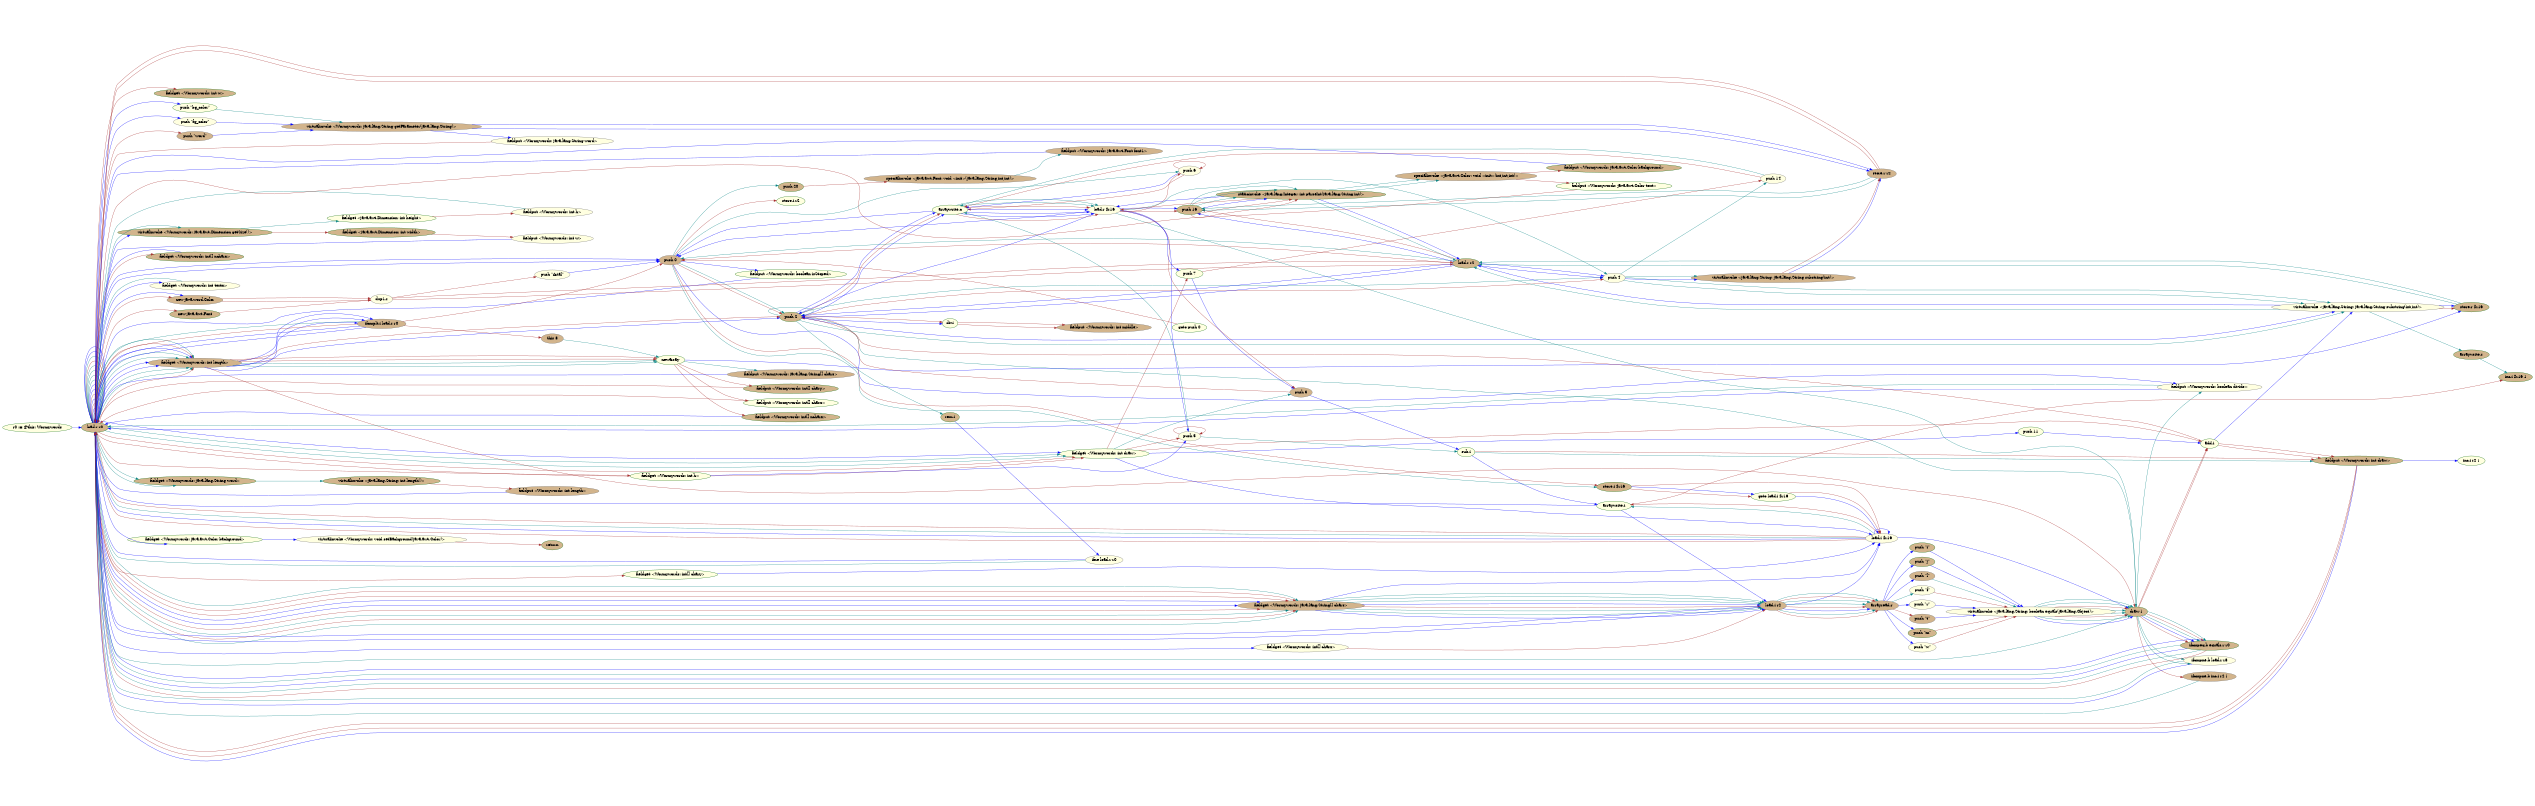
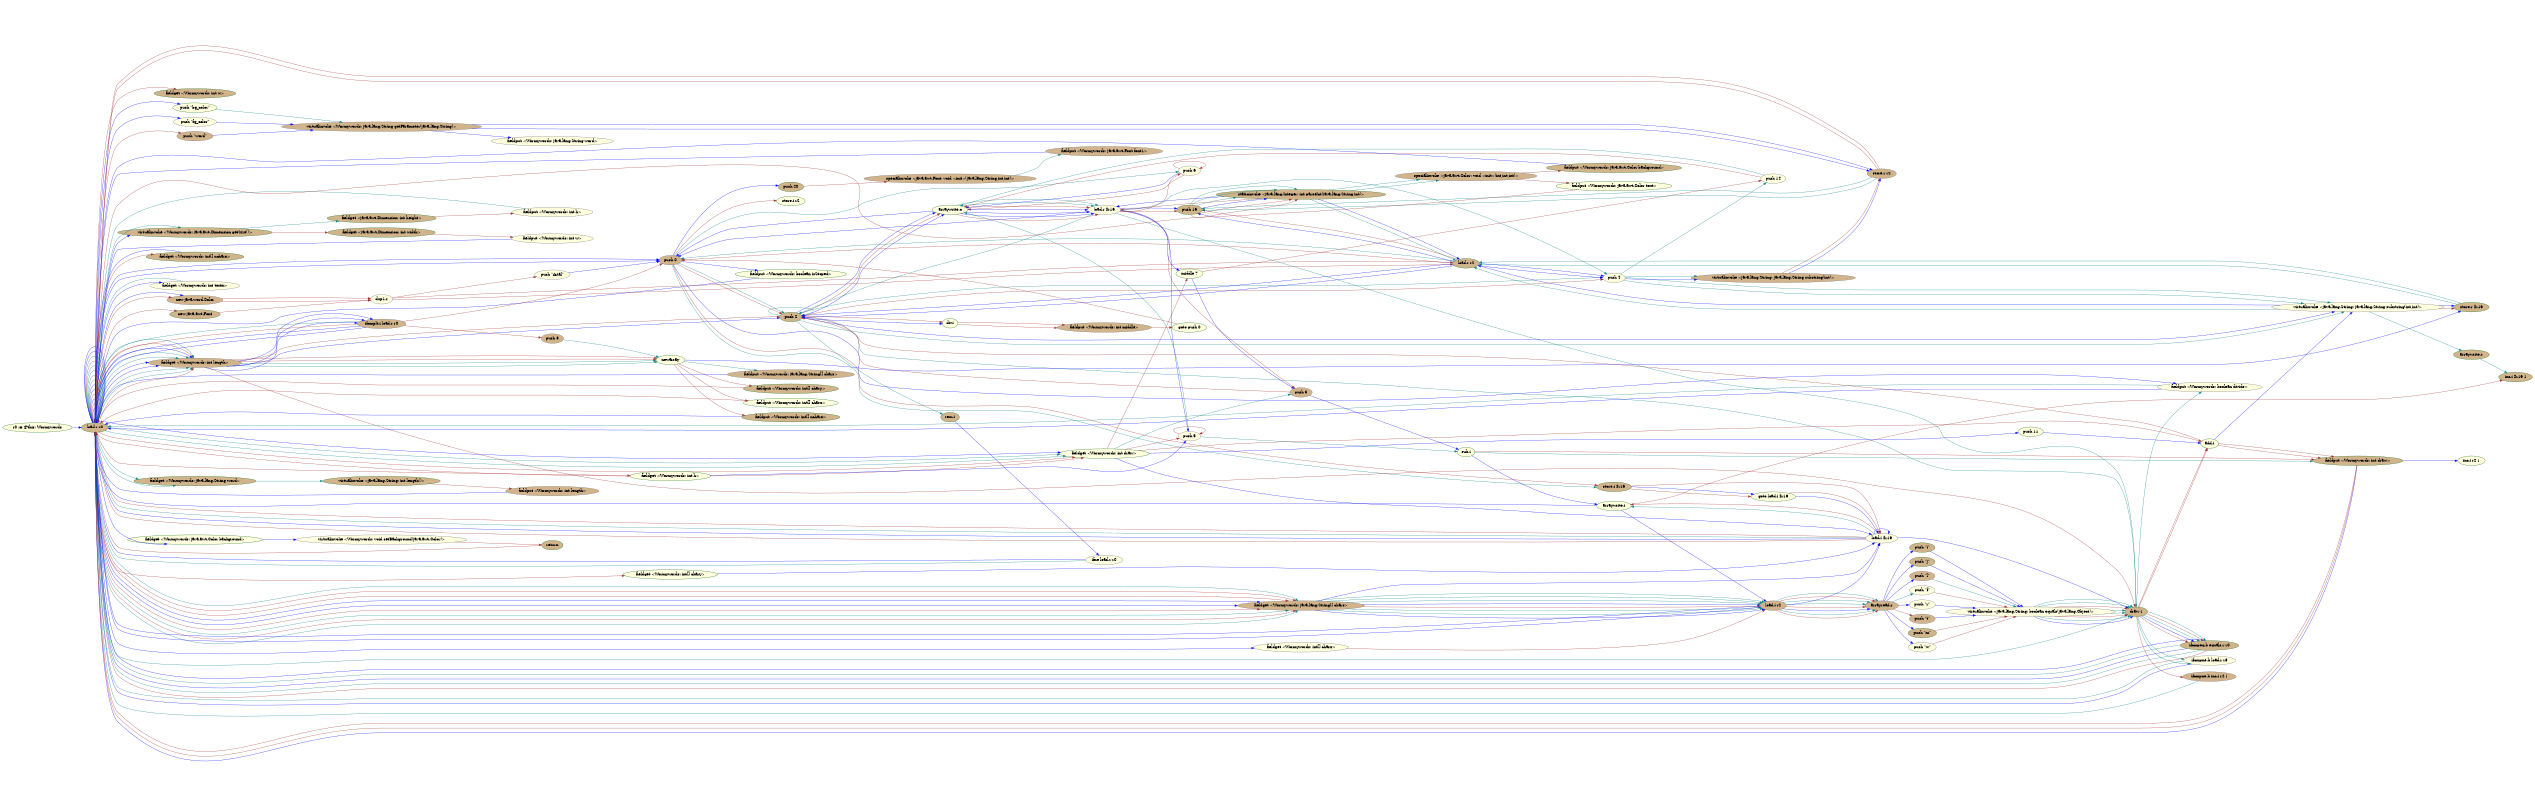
(171, 150) -> (272, 553)
(714, 203) -> (714, 203)
(382, 218) -> (382, 218)
(948, 262) -> (948, 262)
(1189, 274) -> (1189, 274)
none -> (1160, 327)
(552, 339) -> (552, 339)
